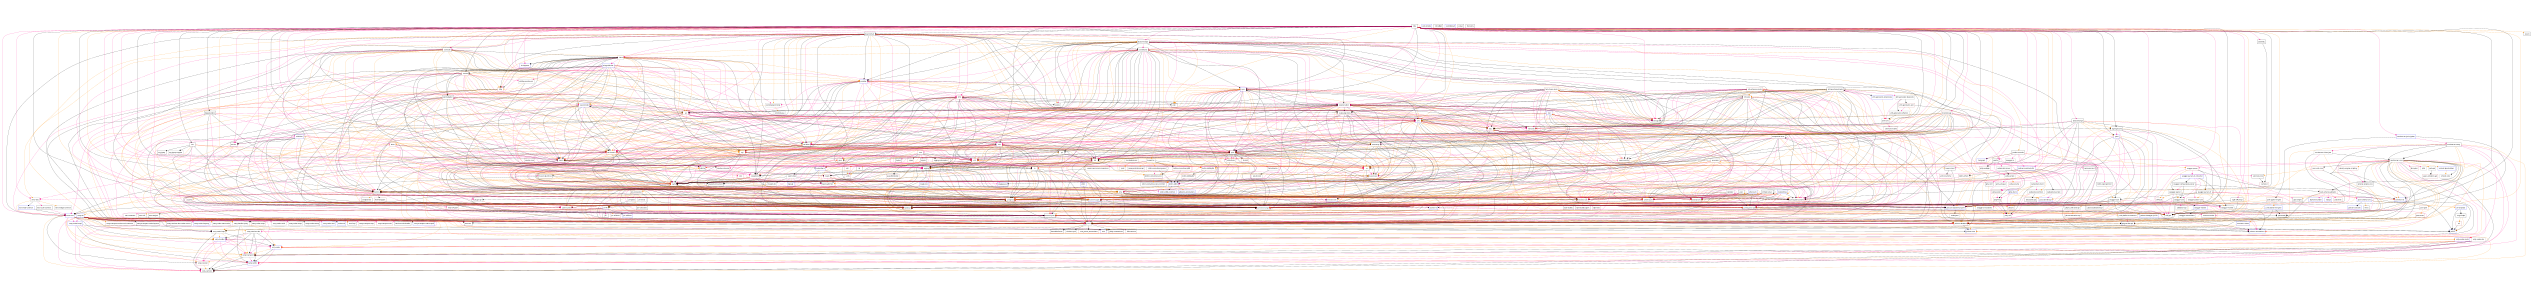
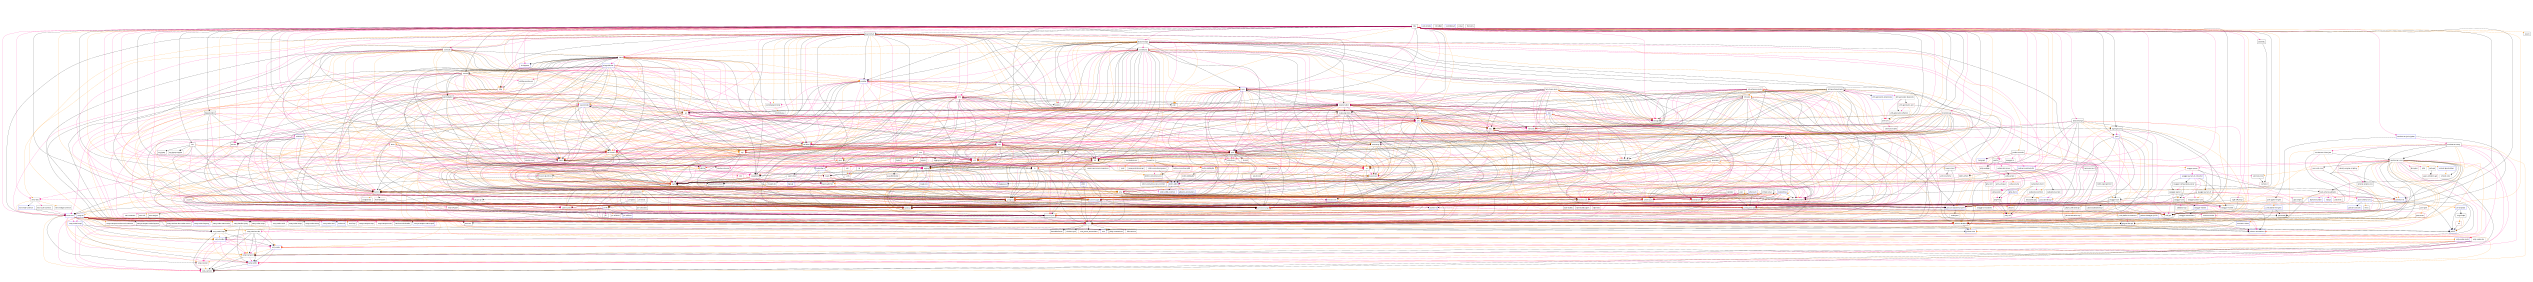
(2159, 200) -> none
